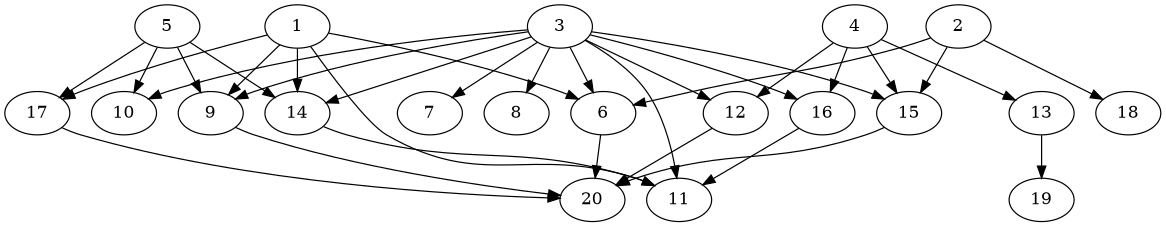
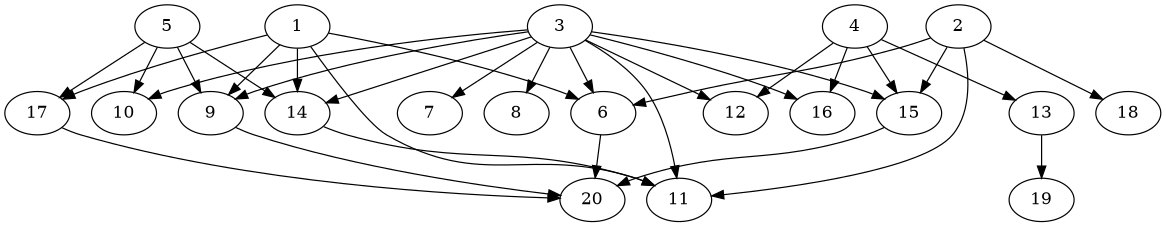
(767, 147) -> (886, 167)
(665, 156) -> none
